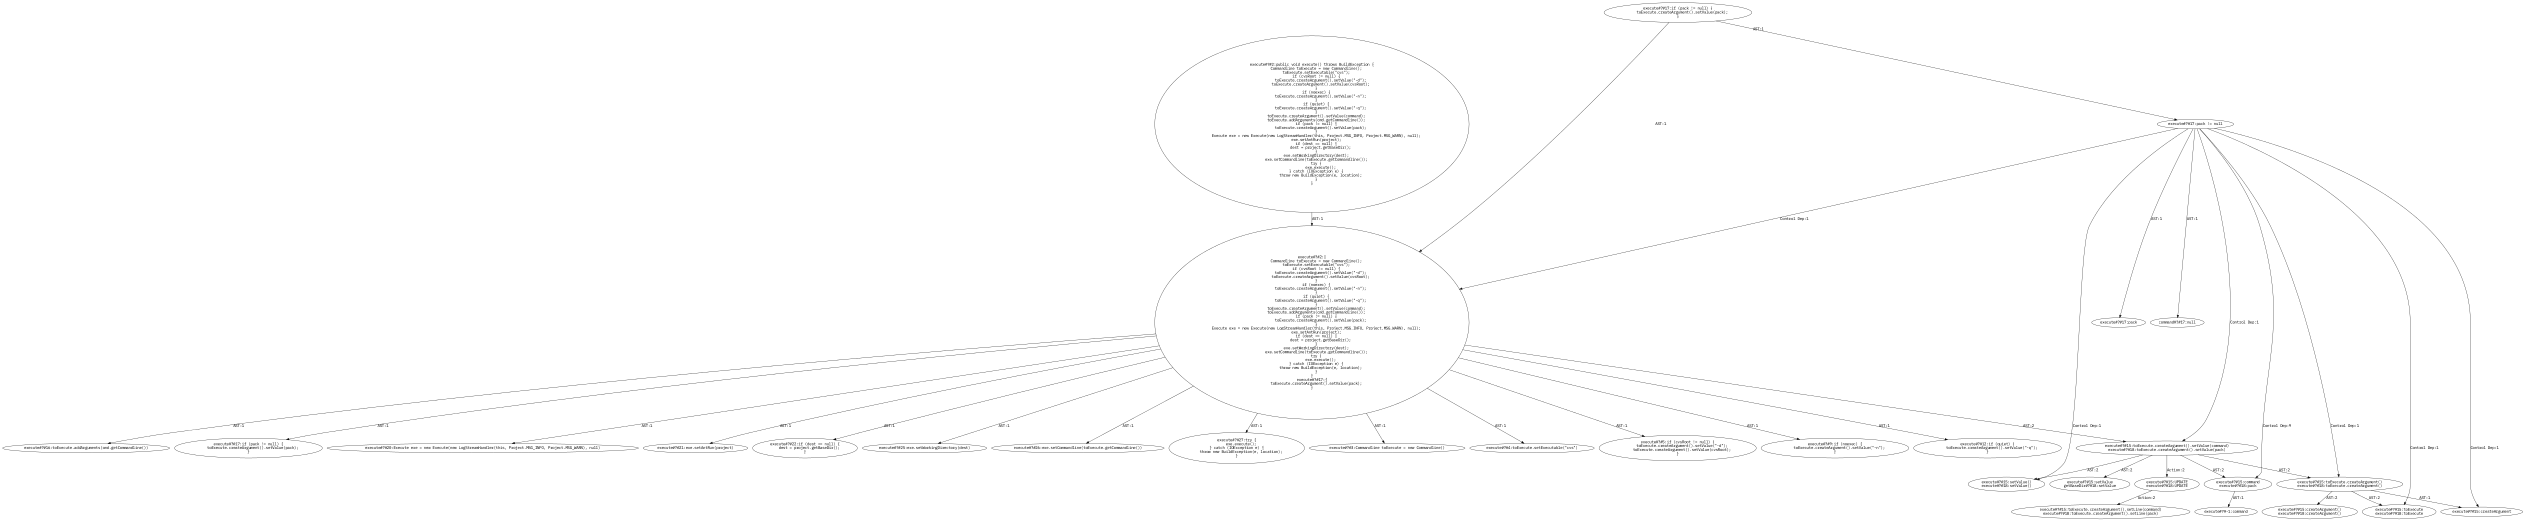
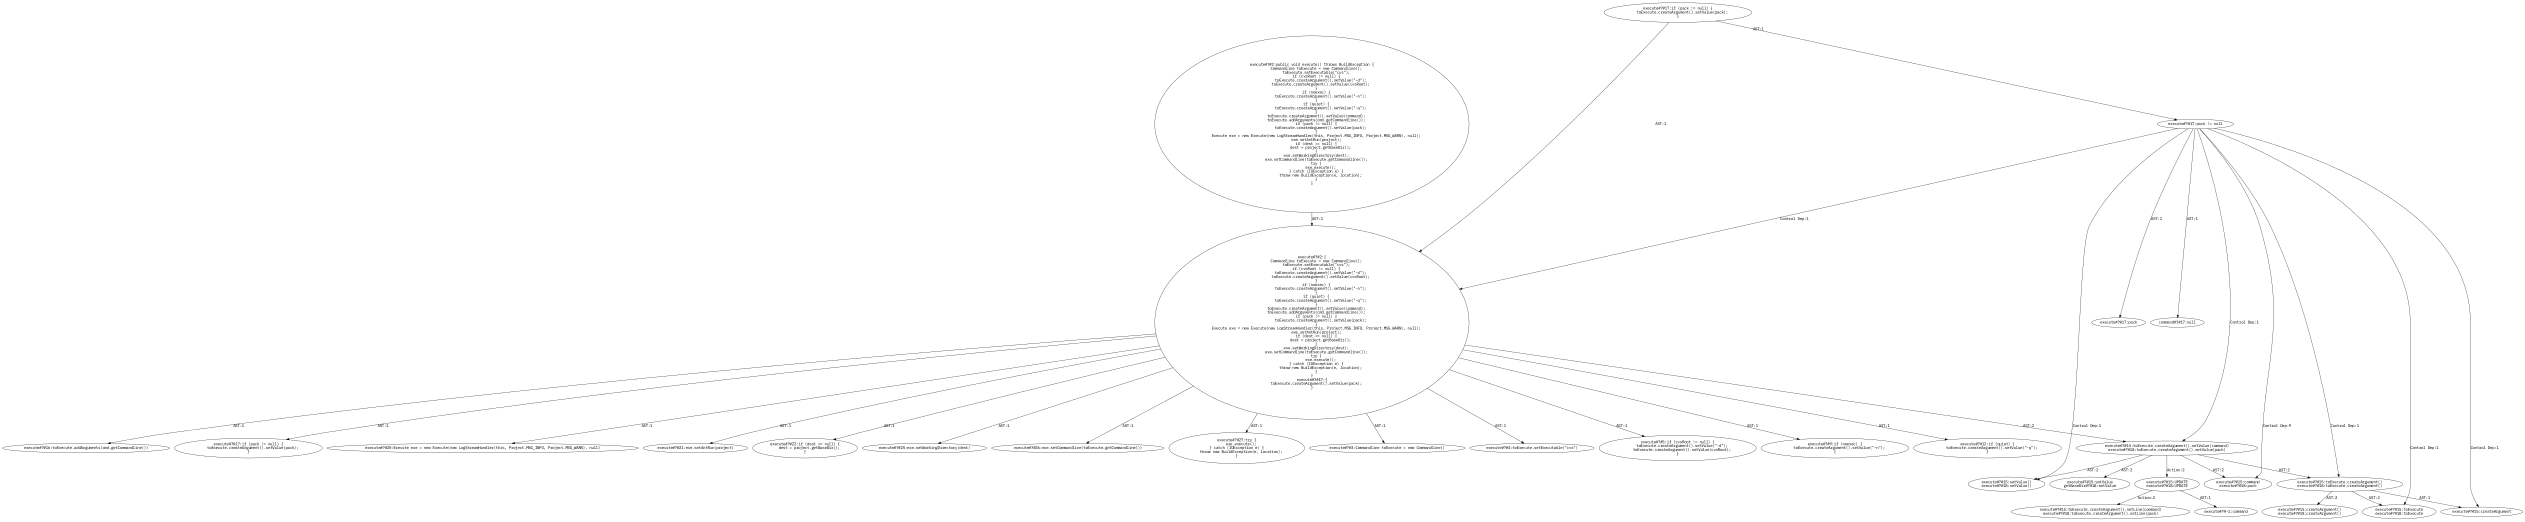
(2232, 498) -> (2197, 498)
